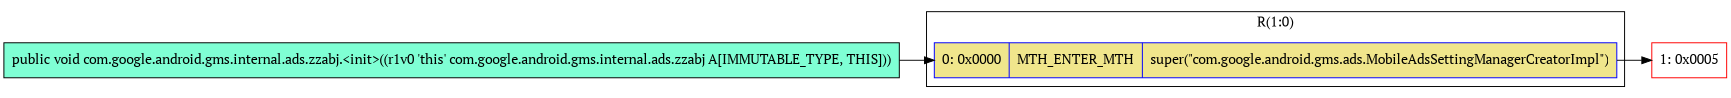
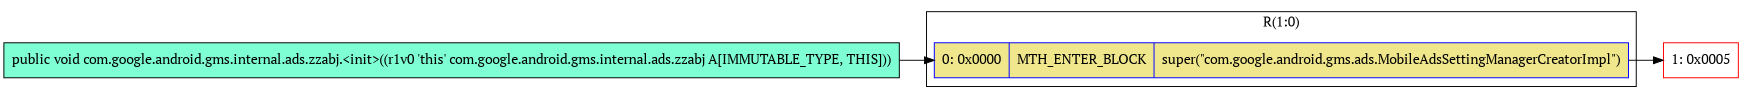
(1076, 60) -> (1082, 60)
